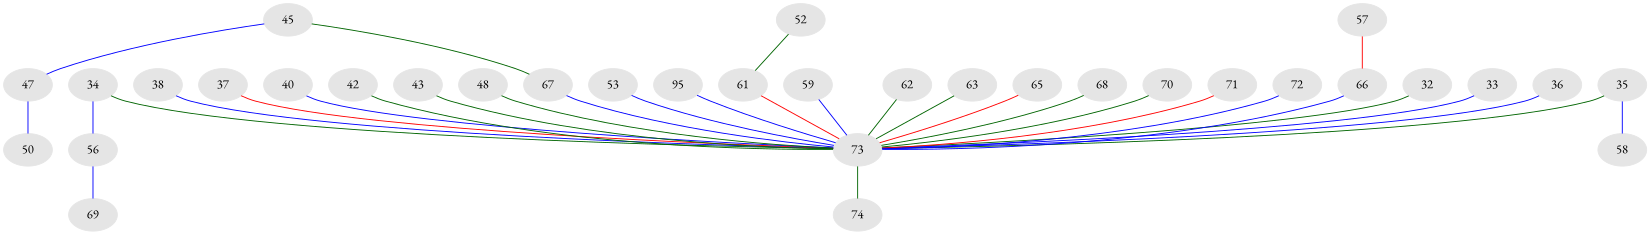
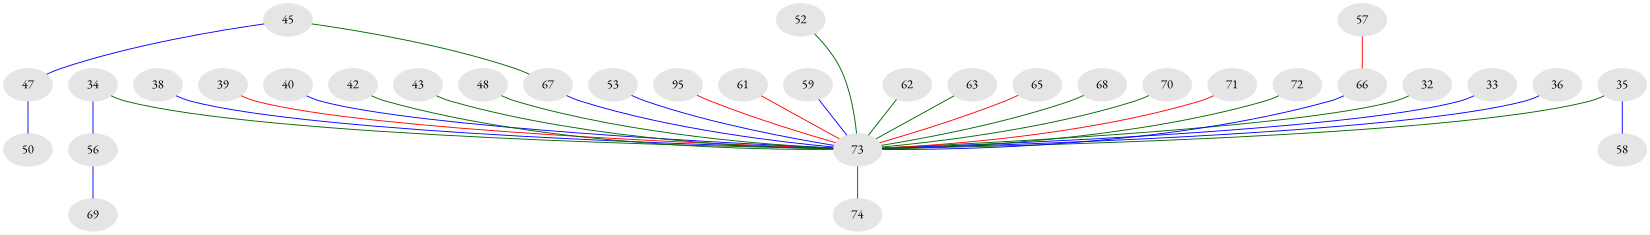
(772, 52) -> (845, 79)
(223, 85) -> (223, 85)
(766, 121) -> (766, 121)
(1152, 126) -> (1152, 126)
